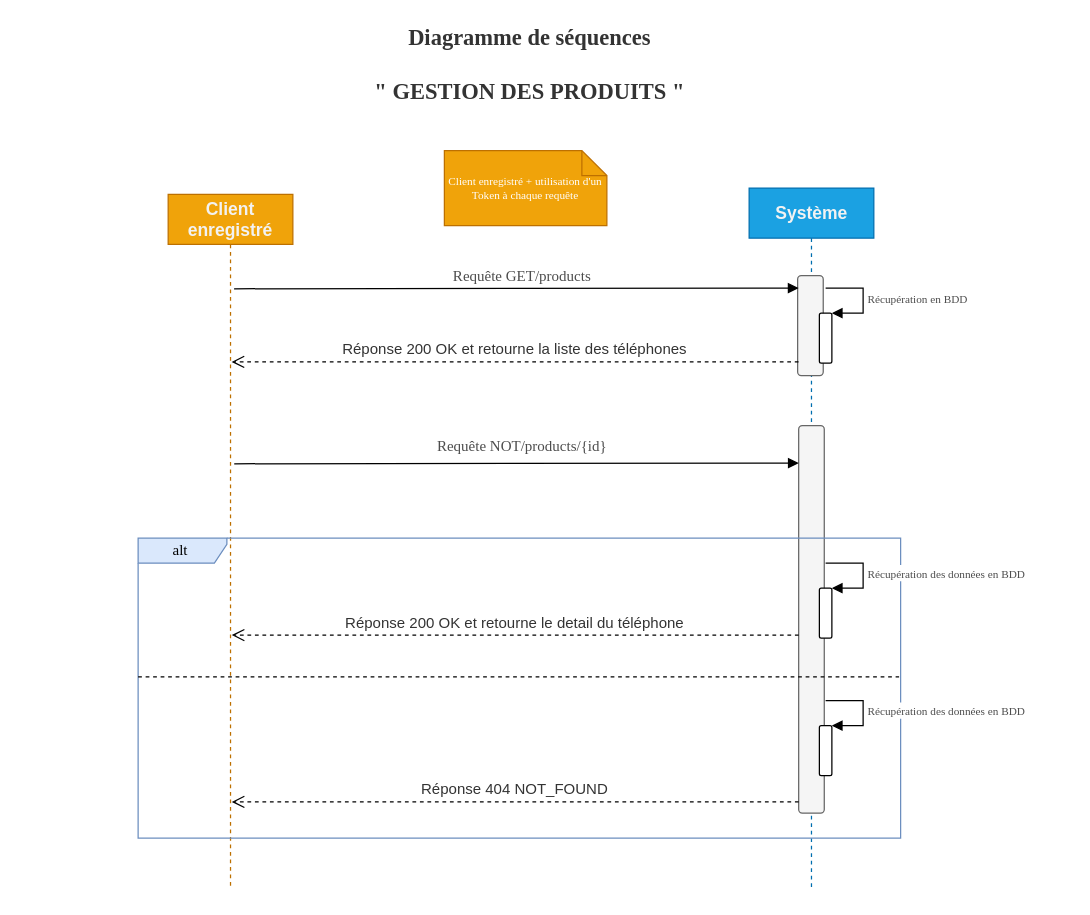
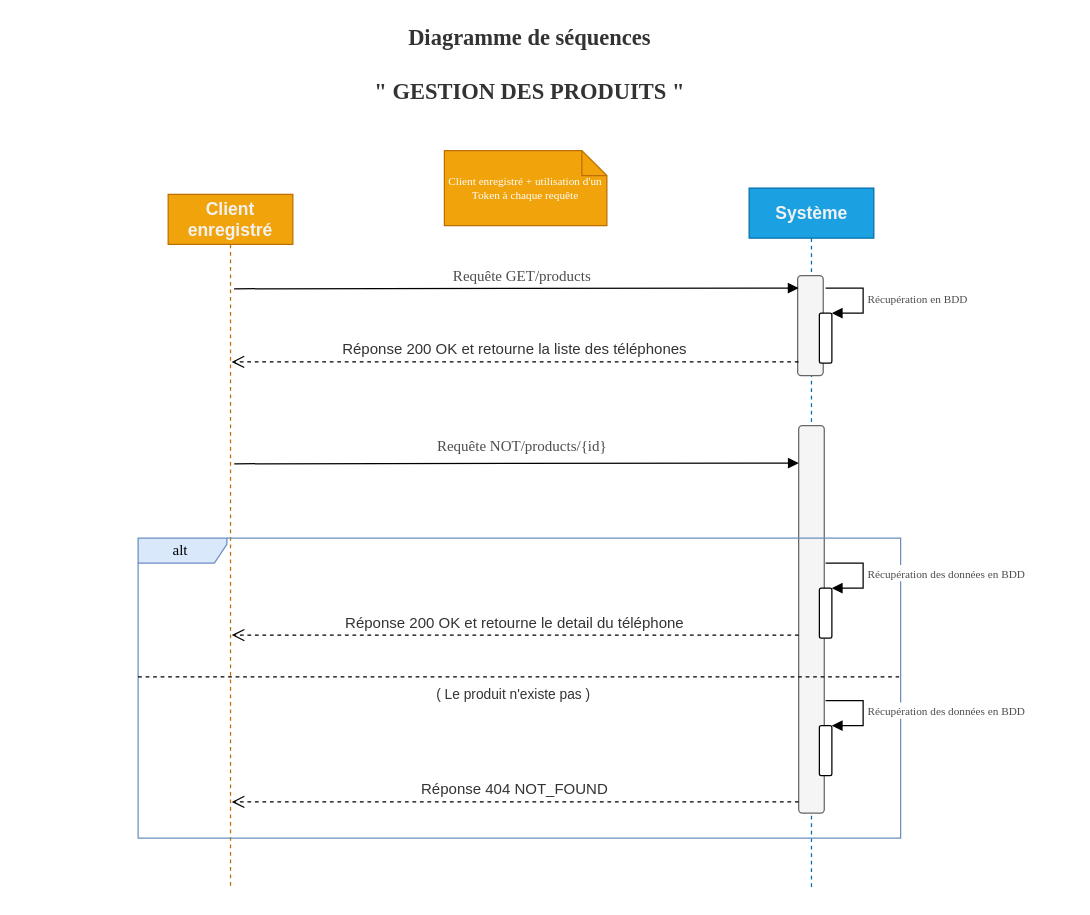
none -> (513, 694)
